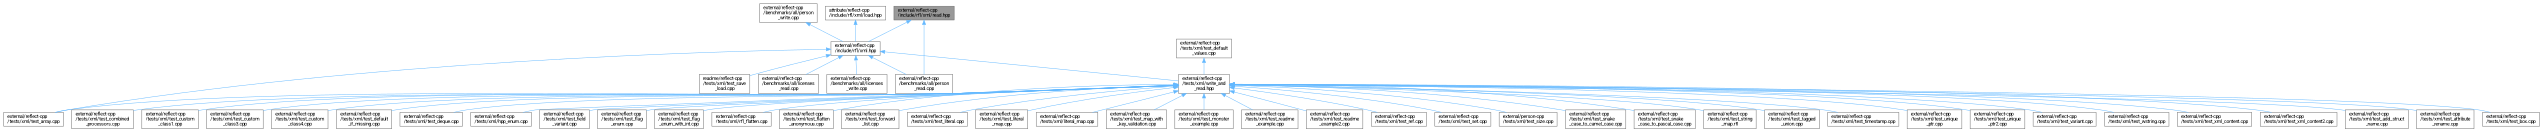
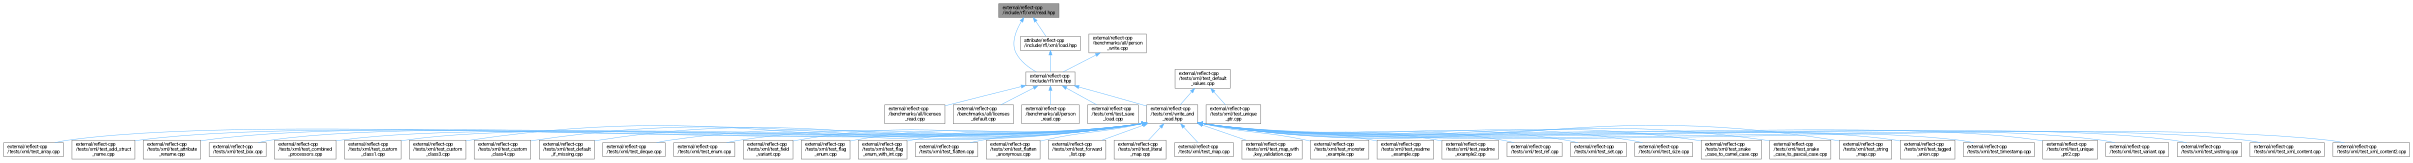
(924, 50) -> (1041, 29)
(440, 67) -> none
(725, 84) -> (1113, 114)
(857, 84) -> (983, 114)
(1723, 95) -> (1220, 98)
(501, 119) -> (704, 150)
(742, 119) -> (947, 150)
(937, 119) -> none
(1067, 119) -> (1204, 150)
(1528, 119) -> (1664, 150)
(1730, 119) -> (1866, 150)
